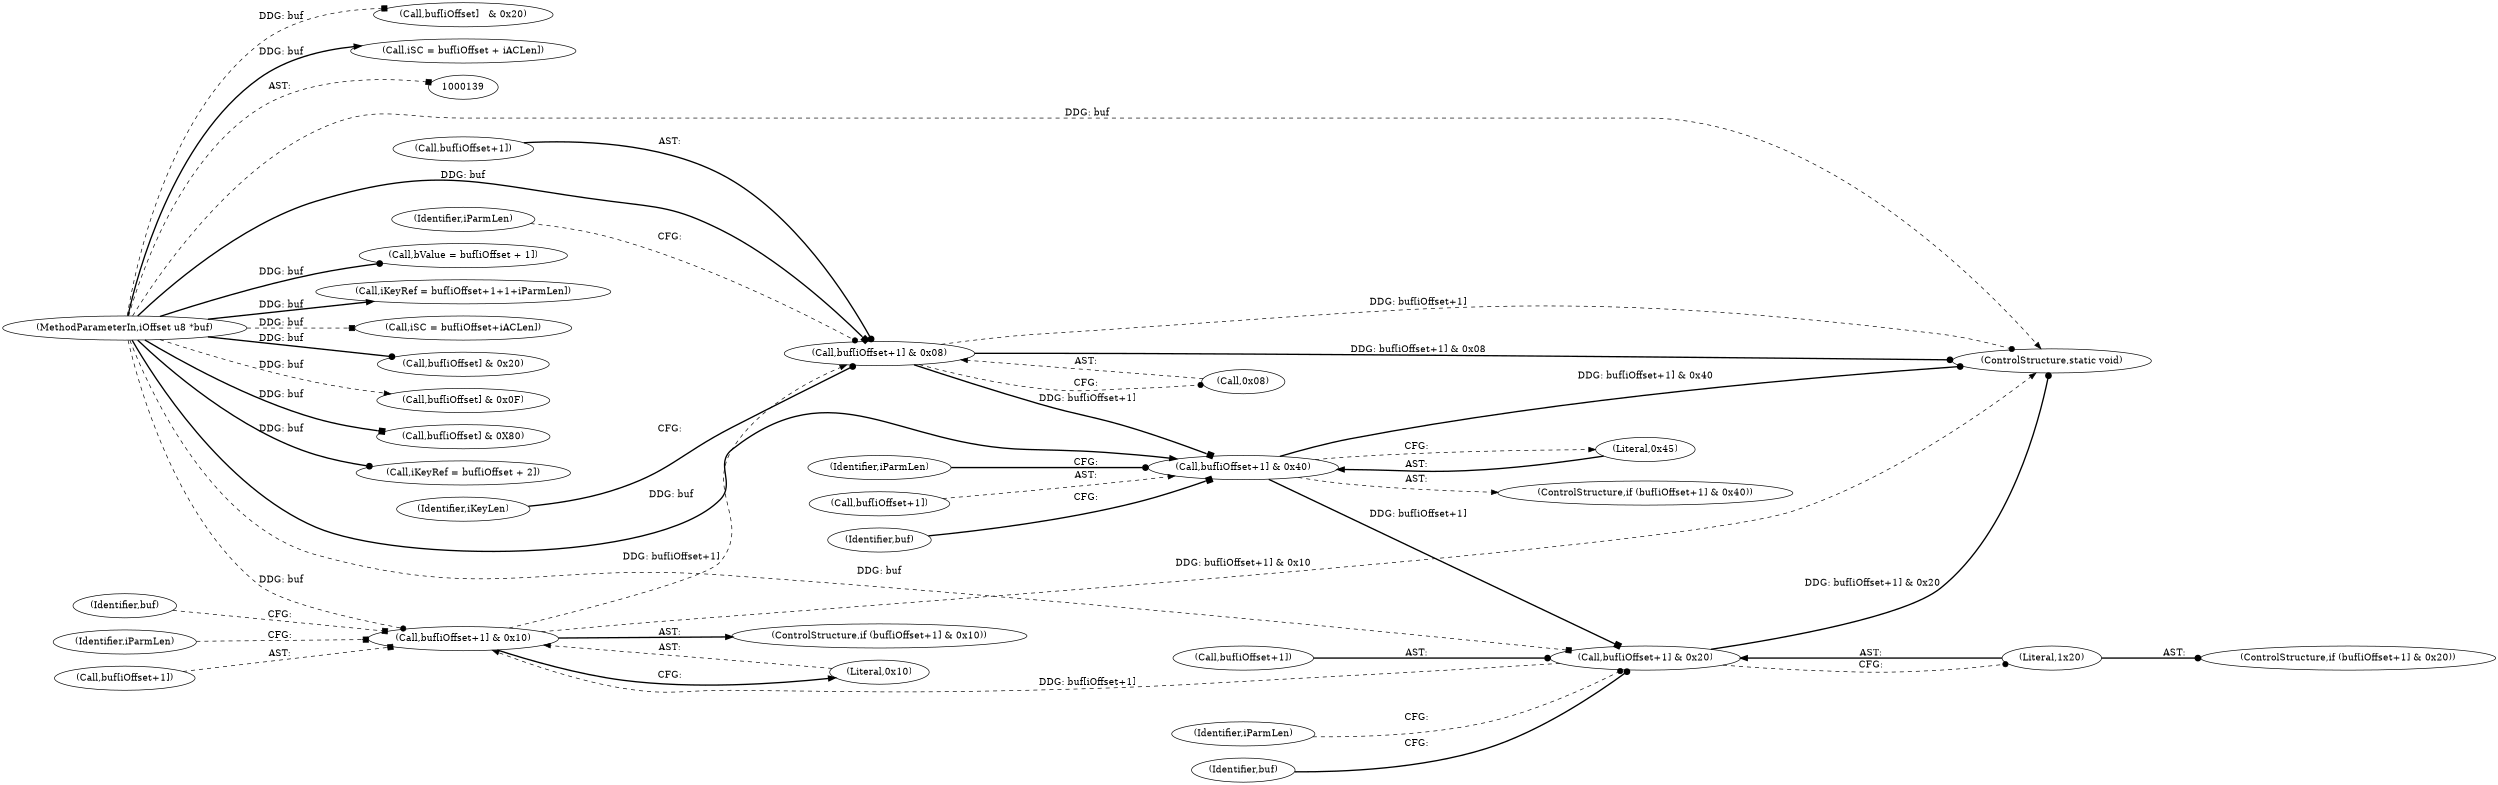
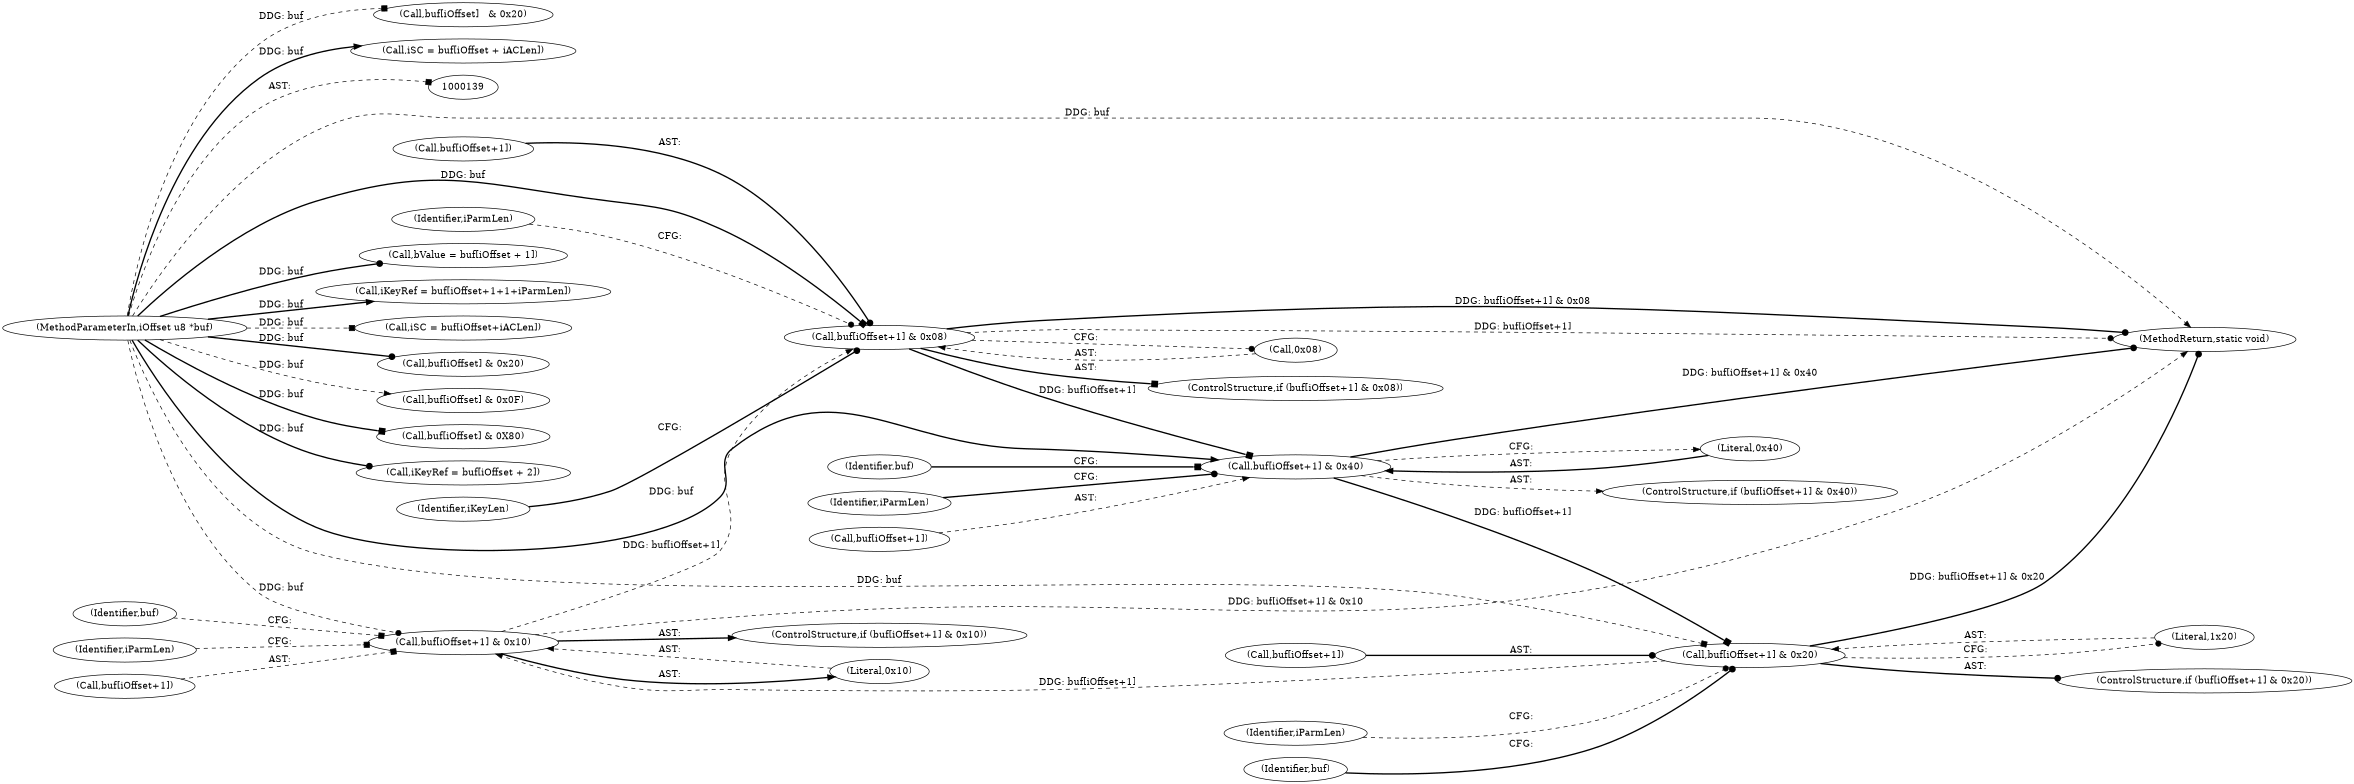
(2052, 361) -> (2204, 339)
none -> (1296, 388)
(1645, 449) -> (1750, 449)
(1875, 658) -> (1996, 641)
(2148, 658) -> (1938, 673)
(671, 675) -> (671, 675)
